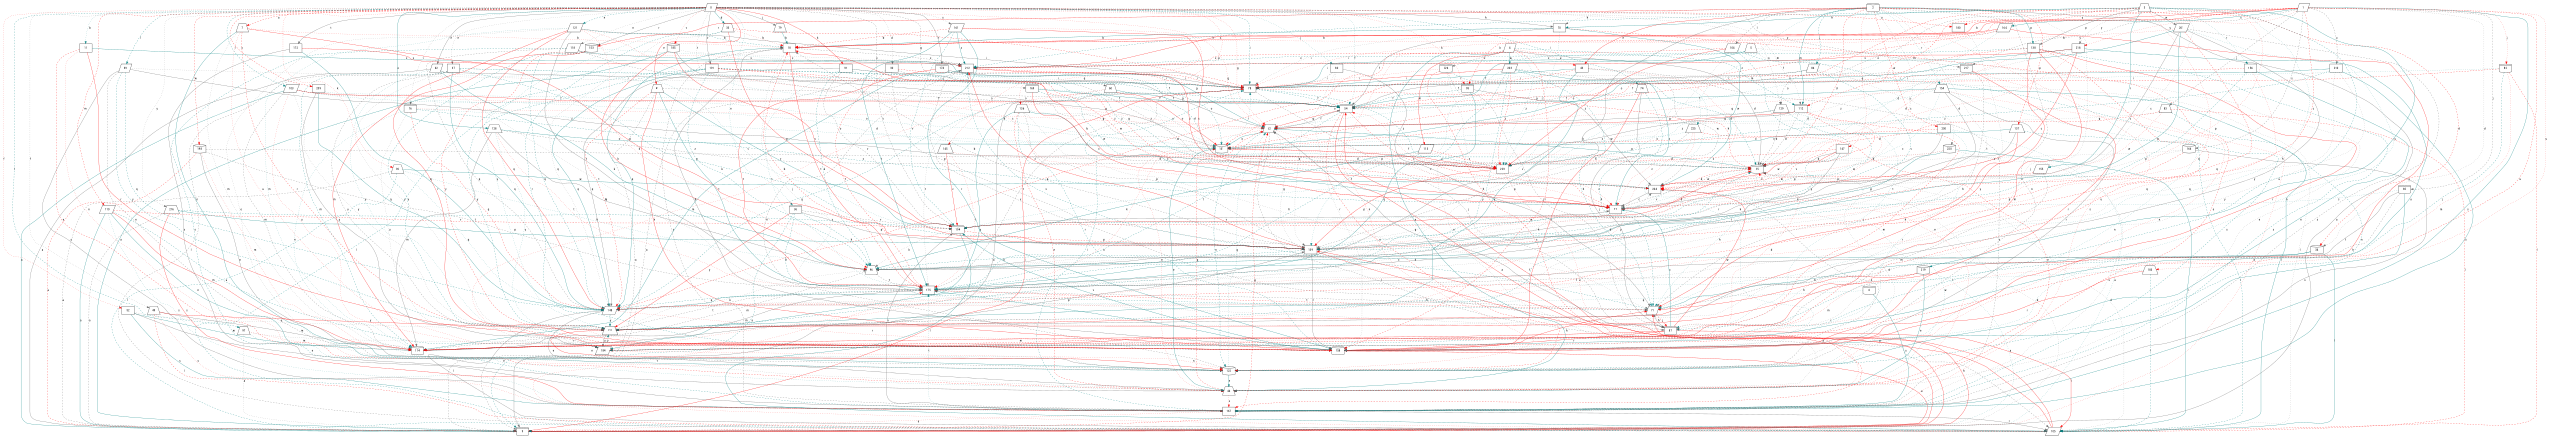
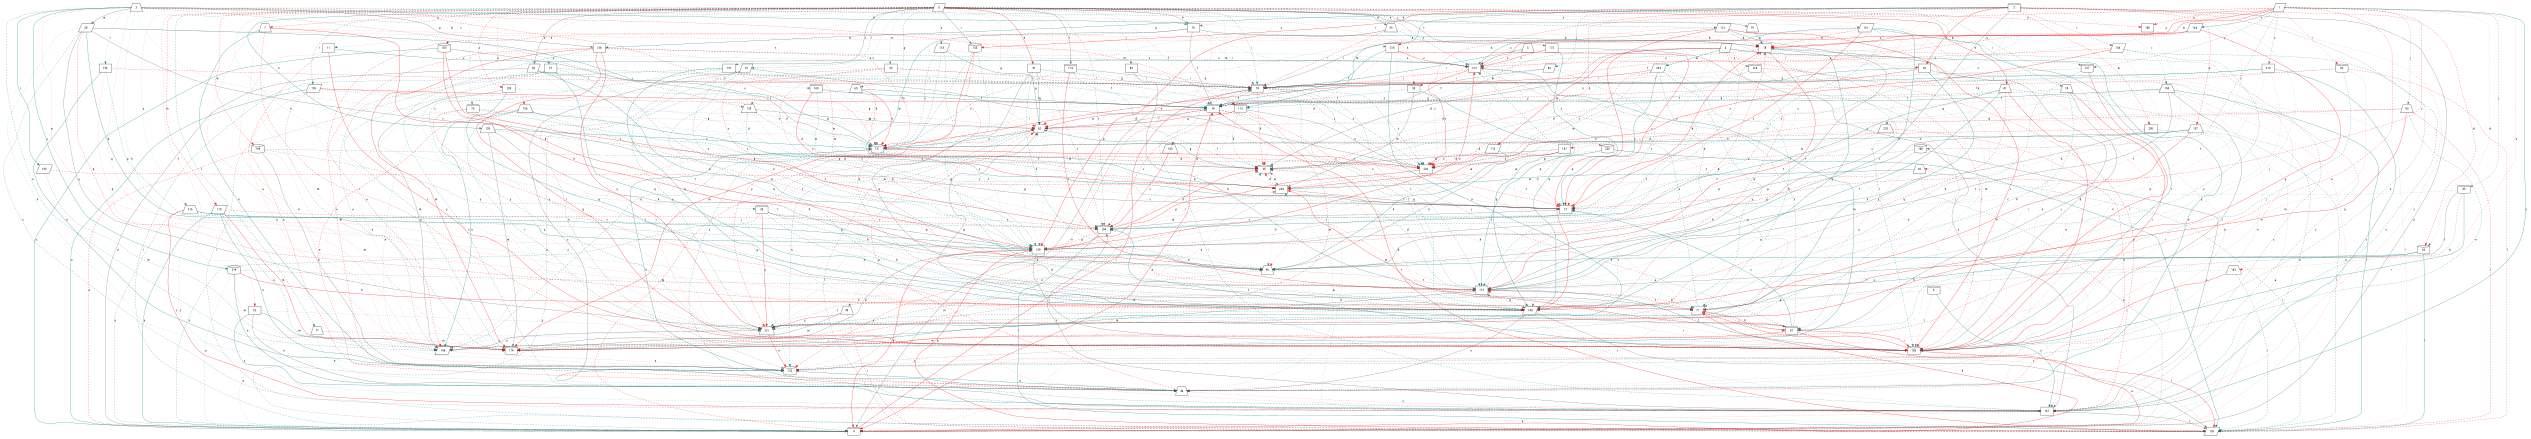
(1405, 83) -> (1323, 88)
none -> (2092, 243)
